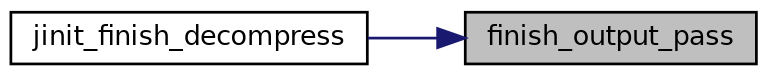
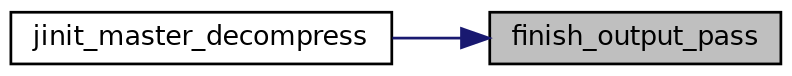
(189, 38) -> (201, 38)
